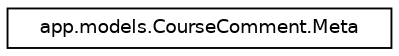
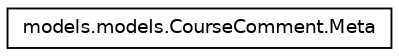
(199, 28) -> (199, 28)
